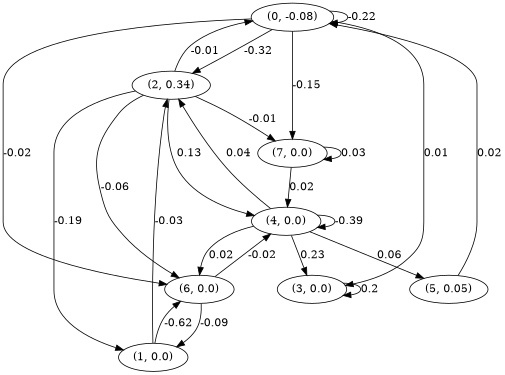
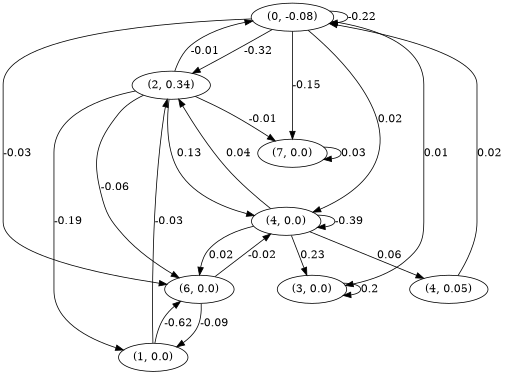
(18, 153) -> (18, 153)
(290, 183) -> (377, 121)
(449, 289) -> (449, 289)
